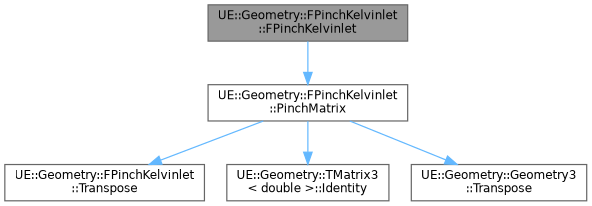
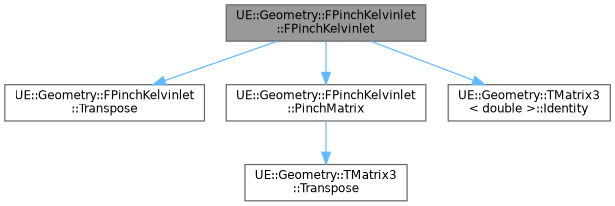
(308, 137) -> (422, 61)
(212, 141) -> (221, 61)
(499, 183) -> (326, 183)
